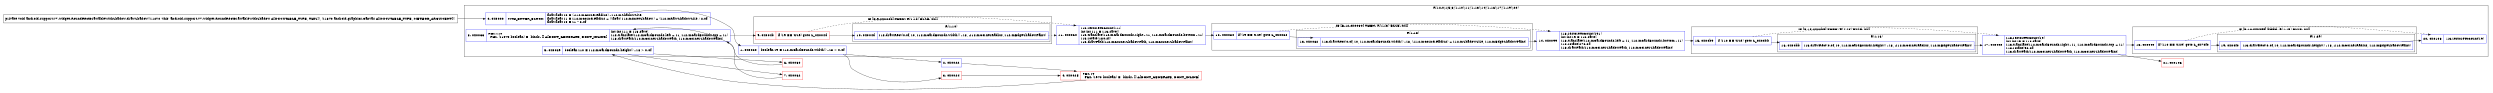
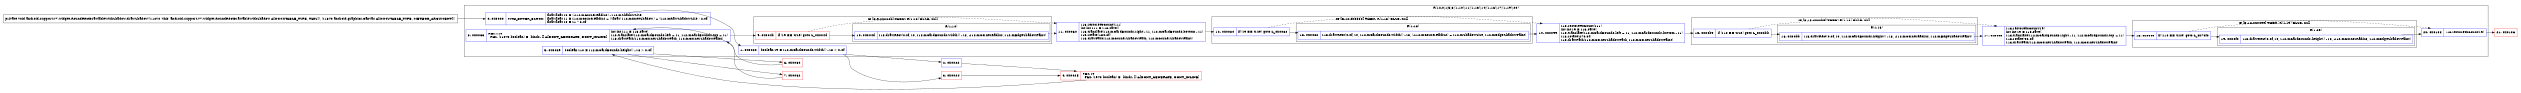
(1582, 34) -> (1582, 26)
(2141, 58) -> (2490, 32)
